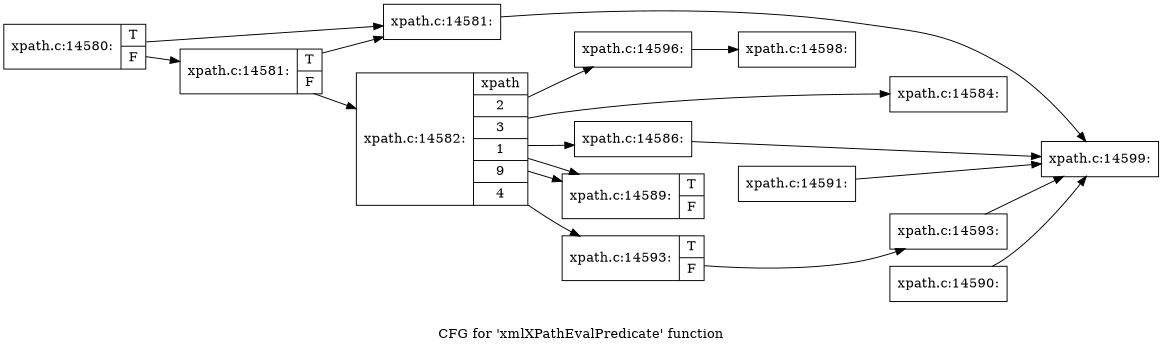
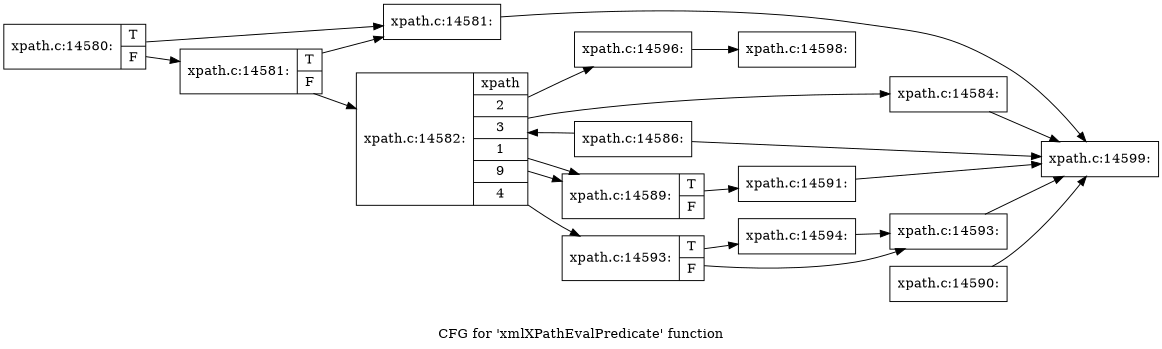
none -> (1020, 125)
(546, 146) -> (556, 133)
none -> (716, 190)
none -> (797, 236)
